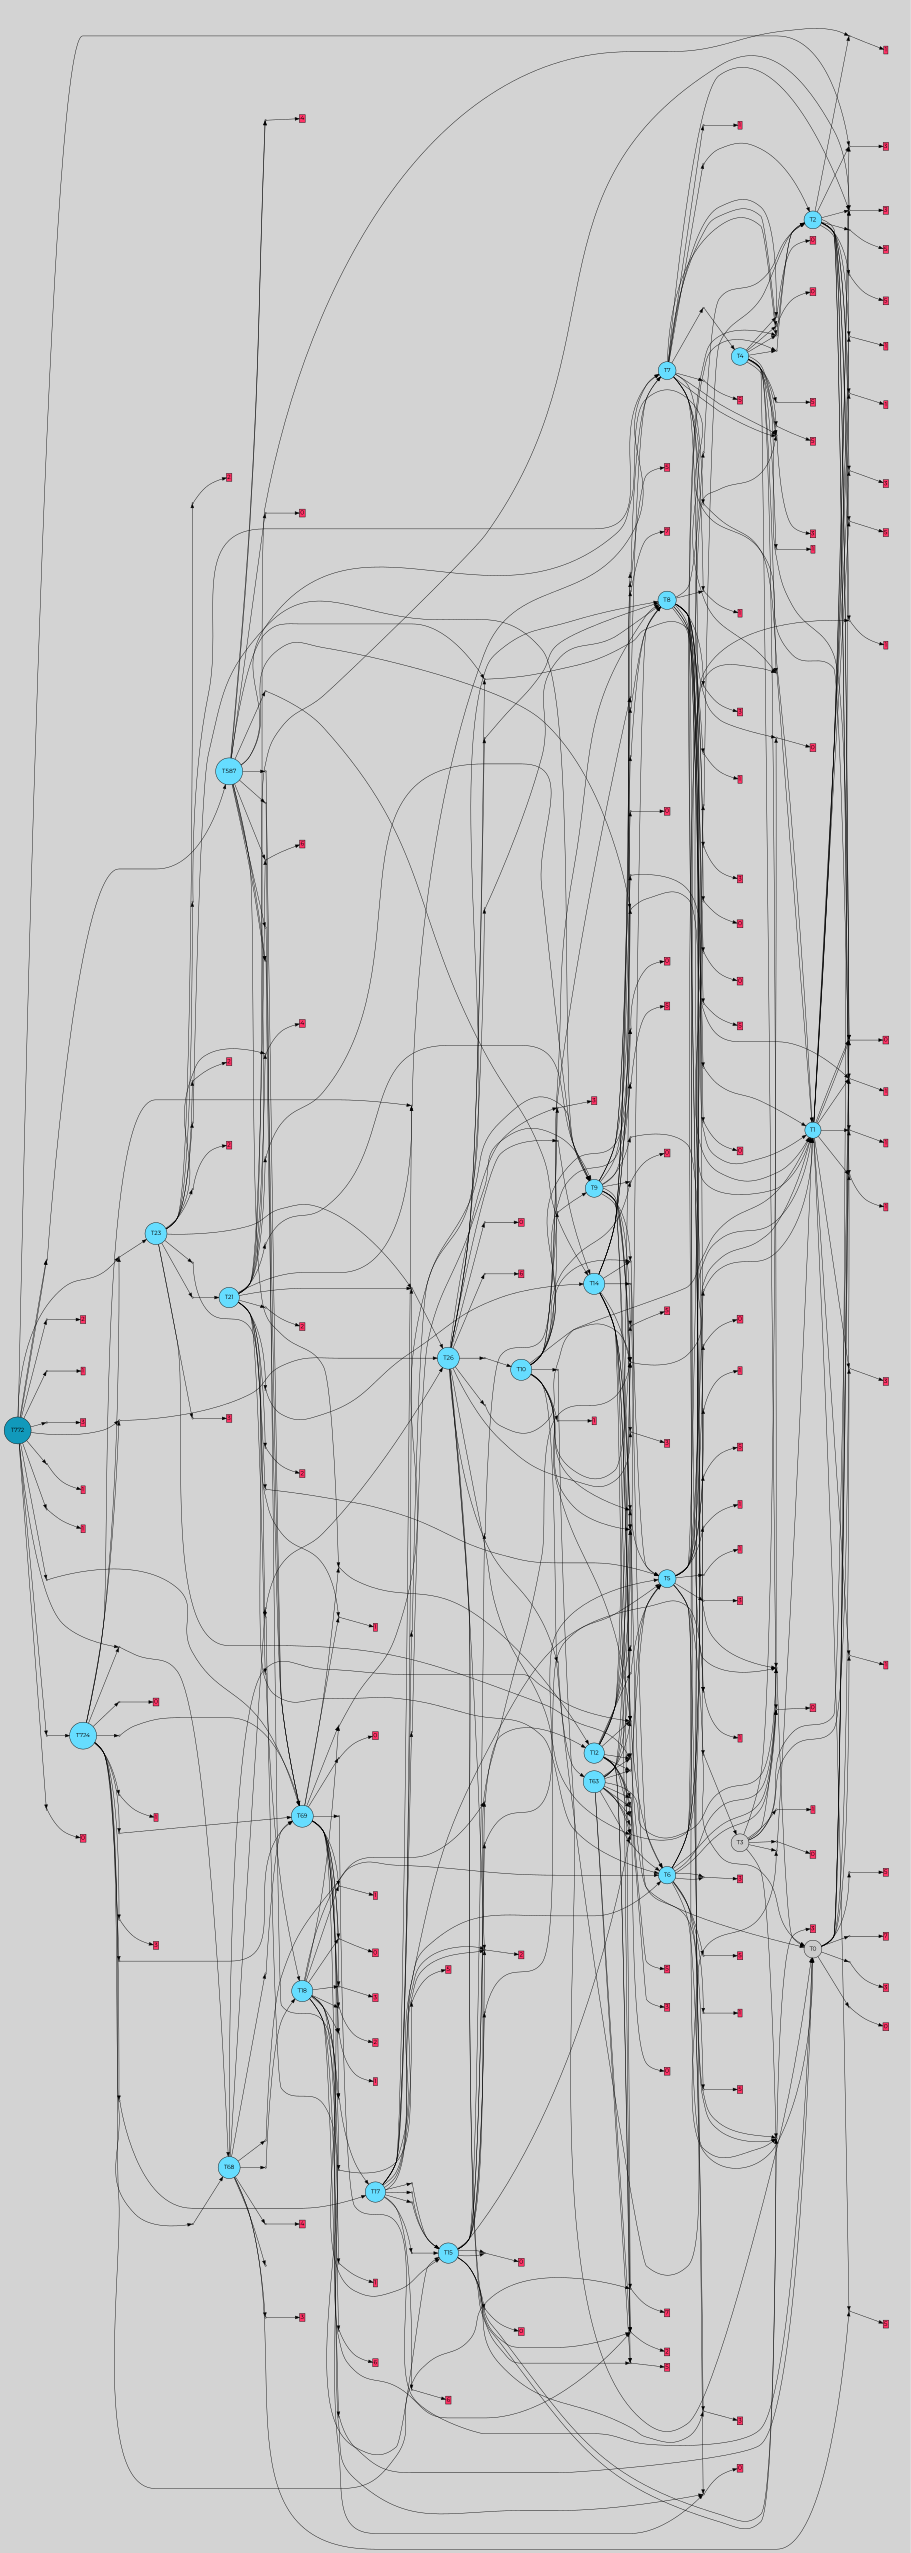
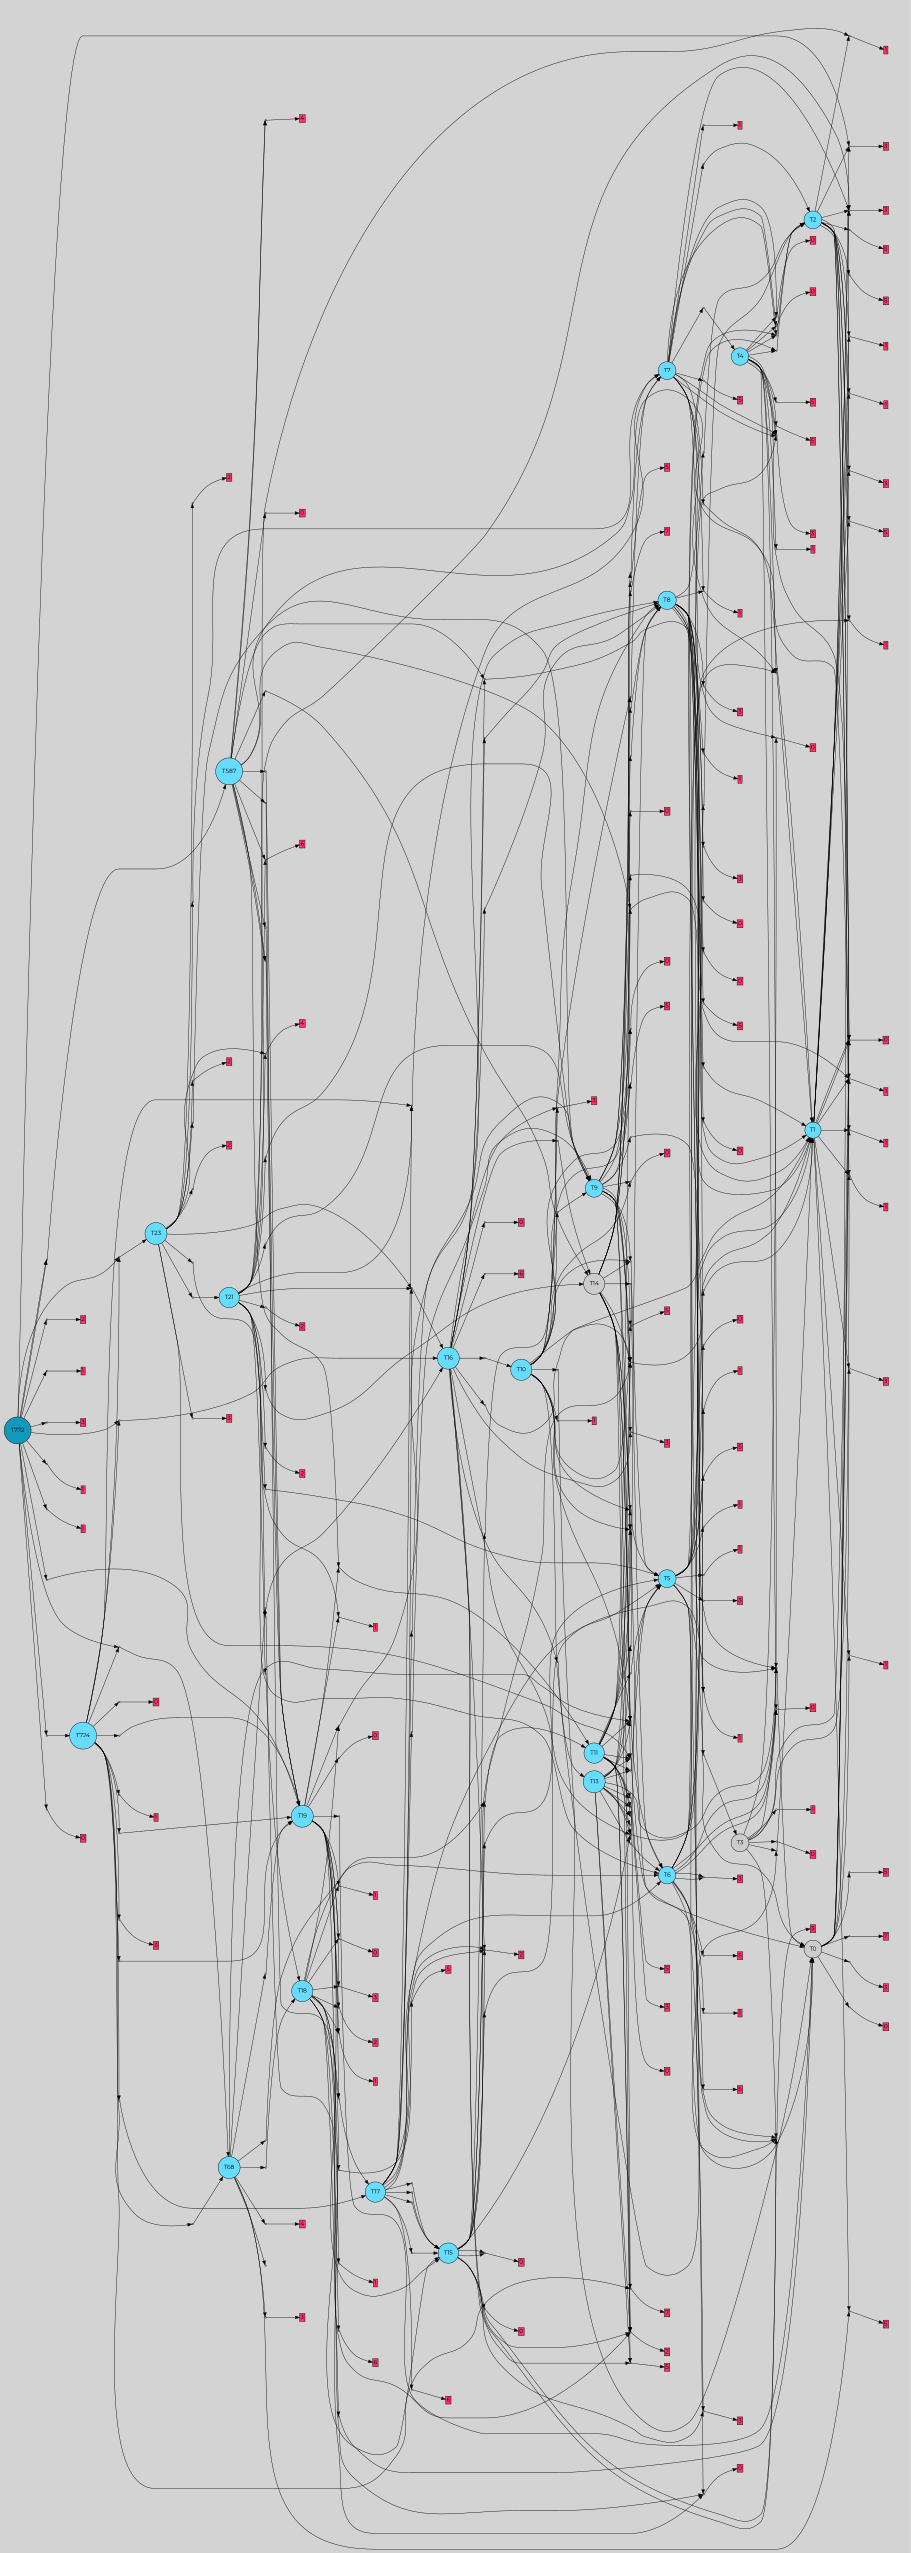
(594, 1284) -> (594, 1284)
(448, 1358) -> (448, 1358)
(594, 1753) -> (594, 1753)
(594, 1782) -> (594, 1782)
(302, 1816) -> (302, 1816)
